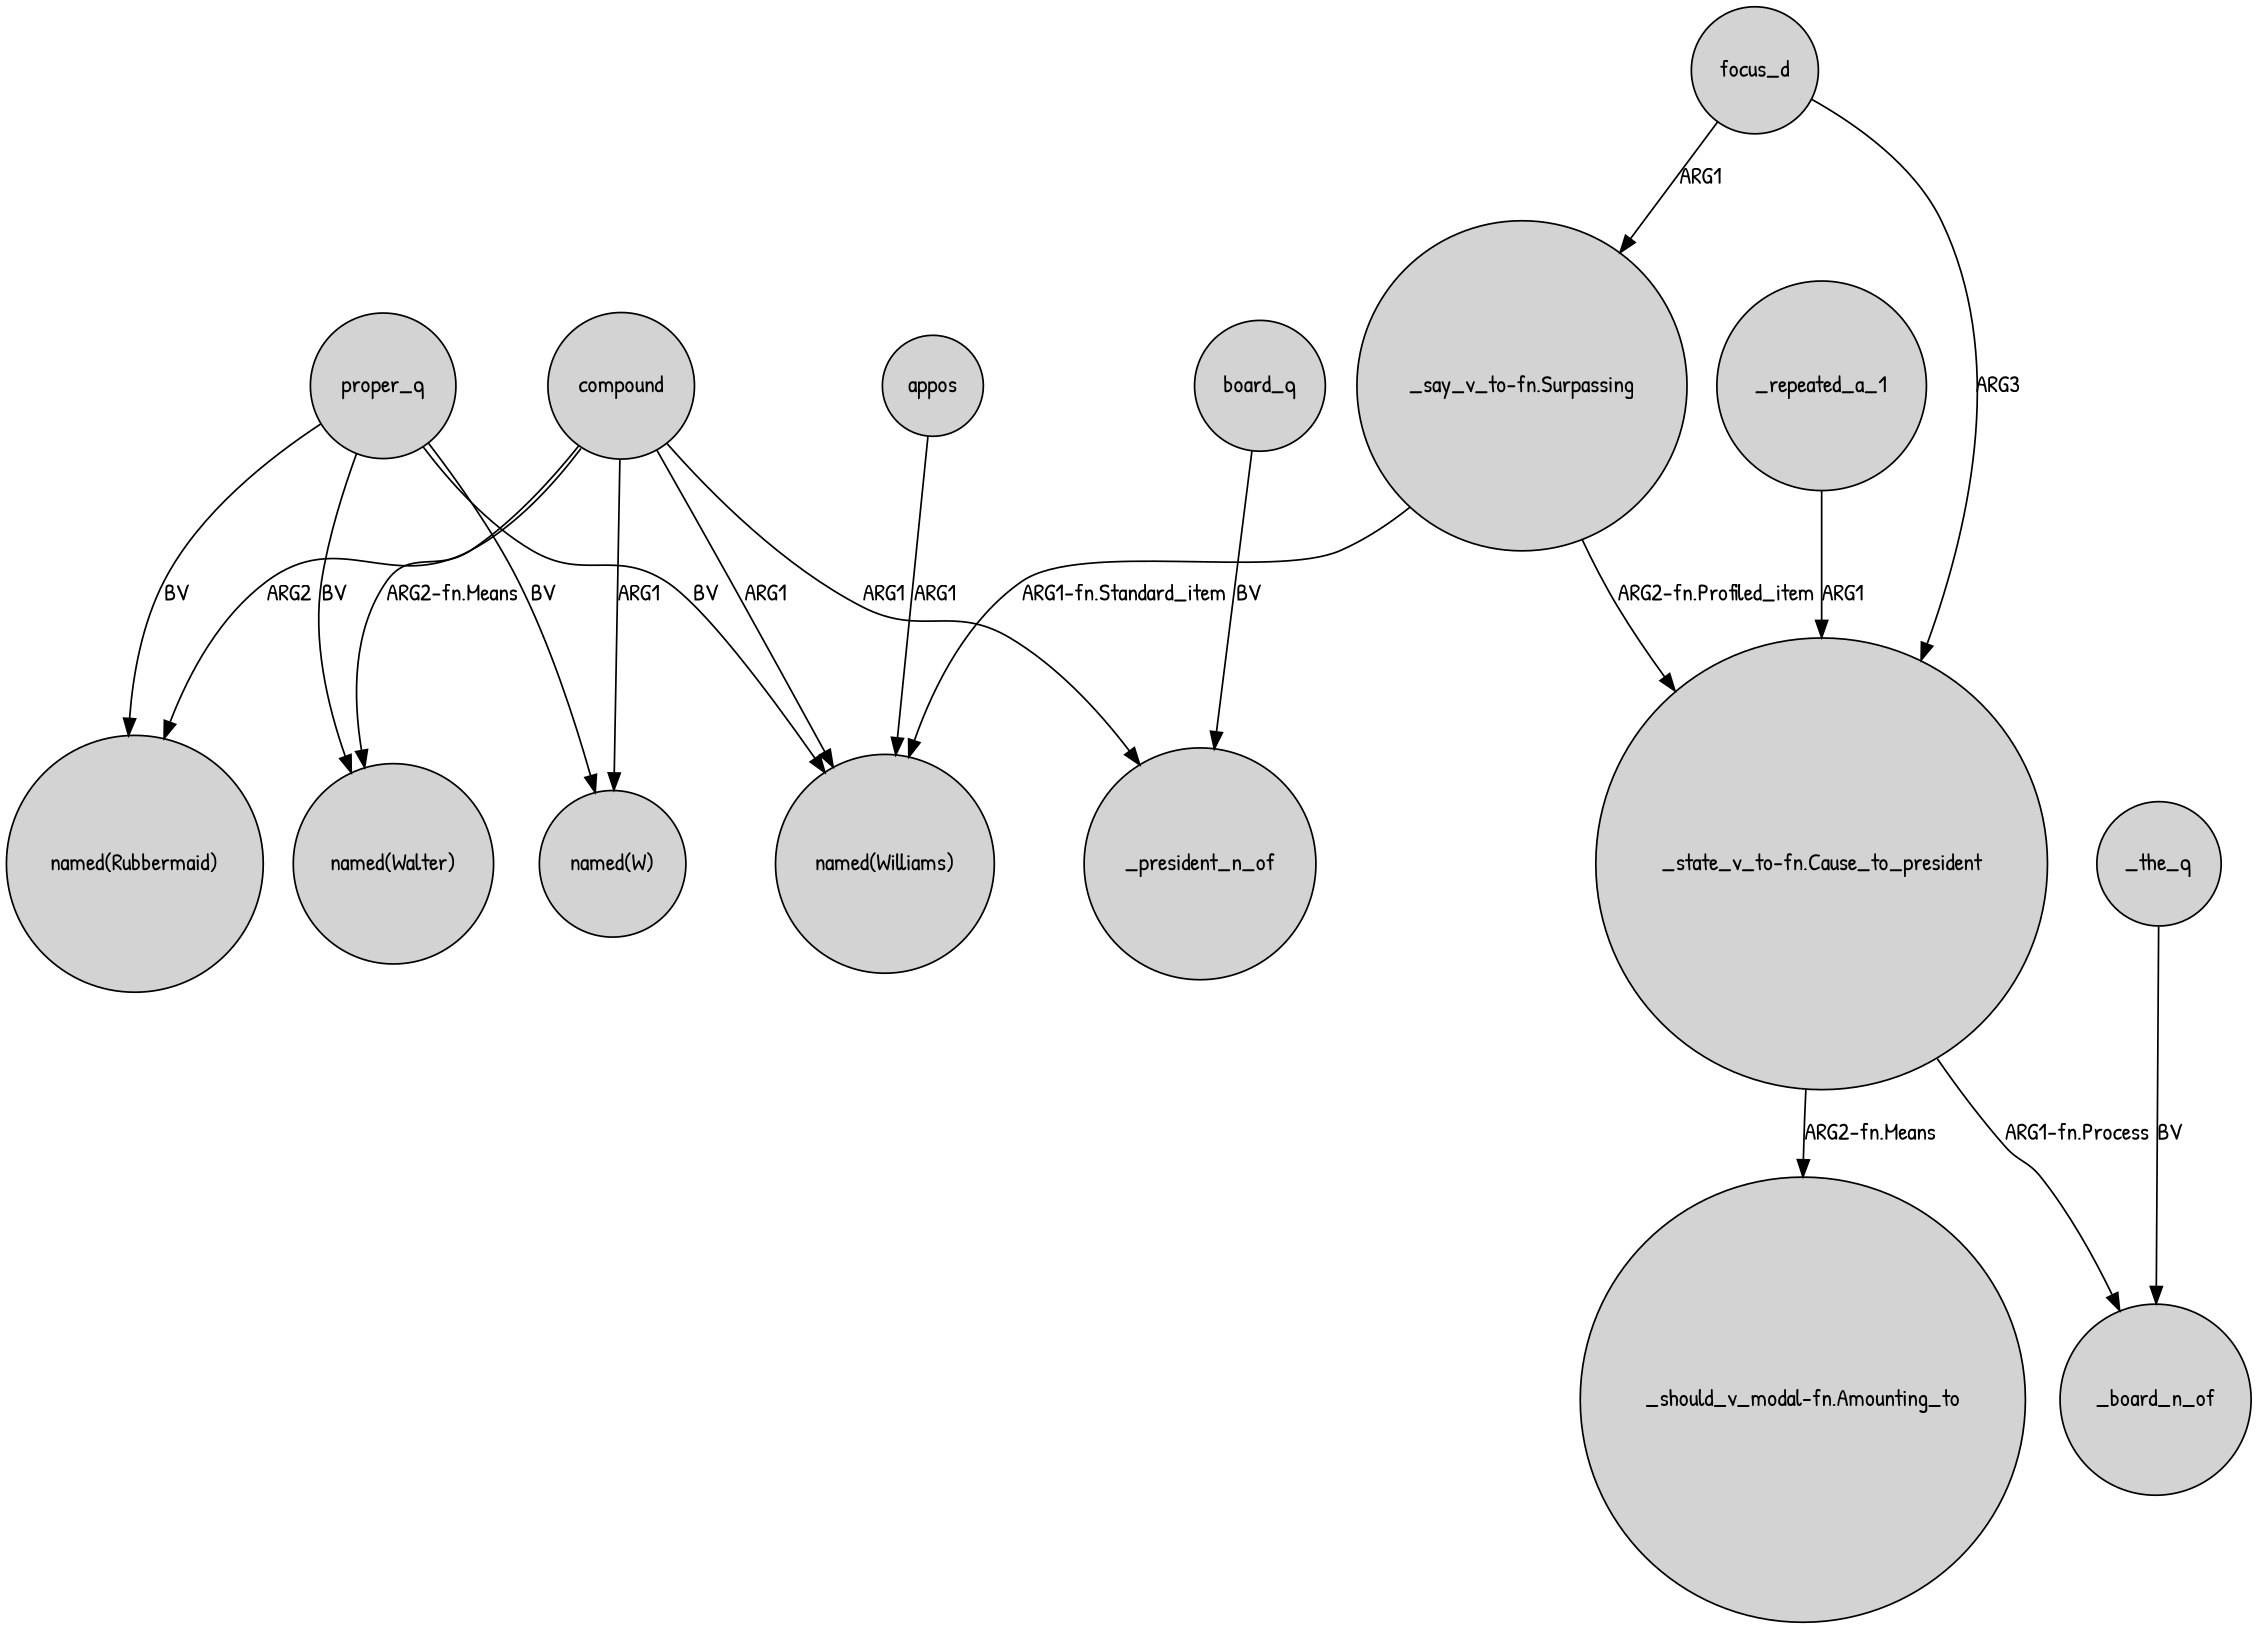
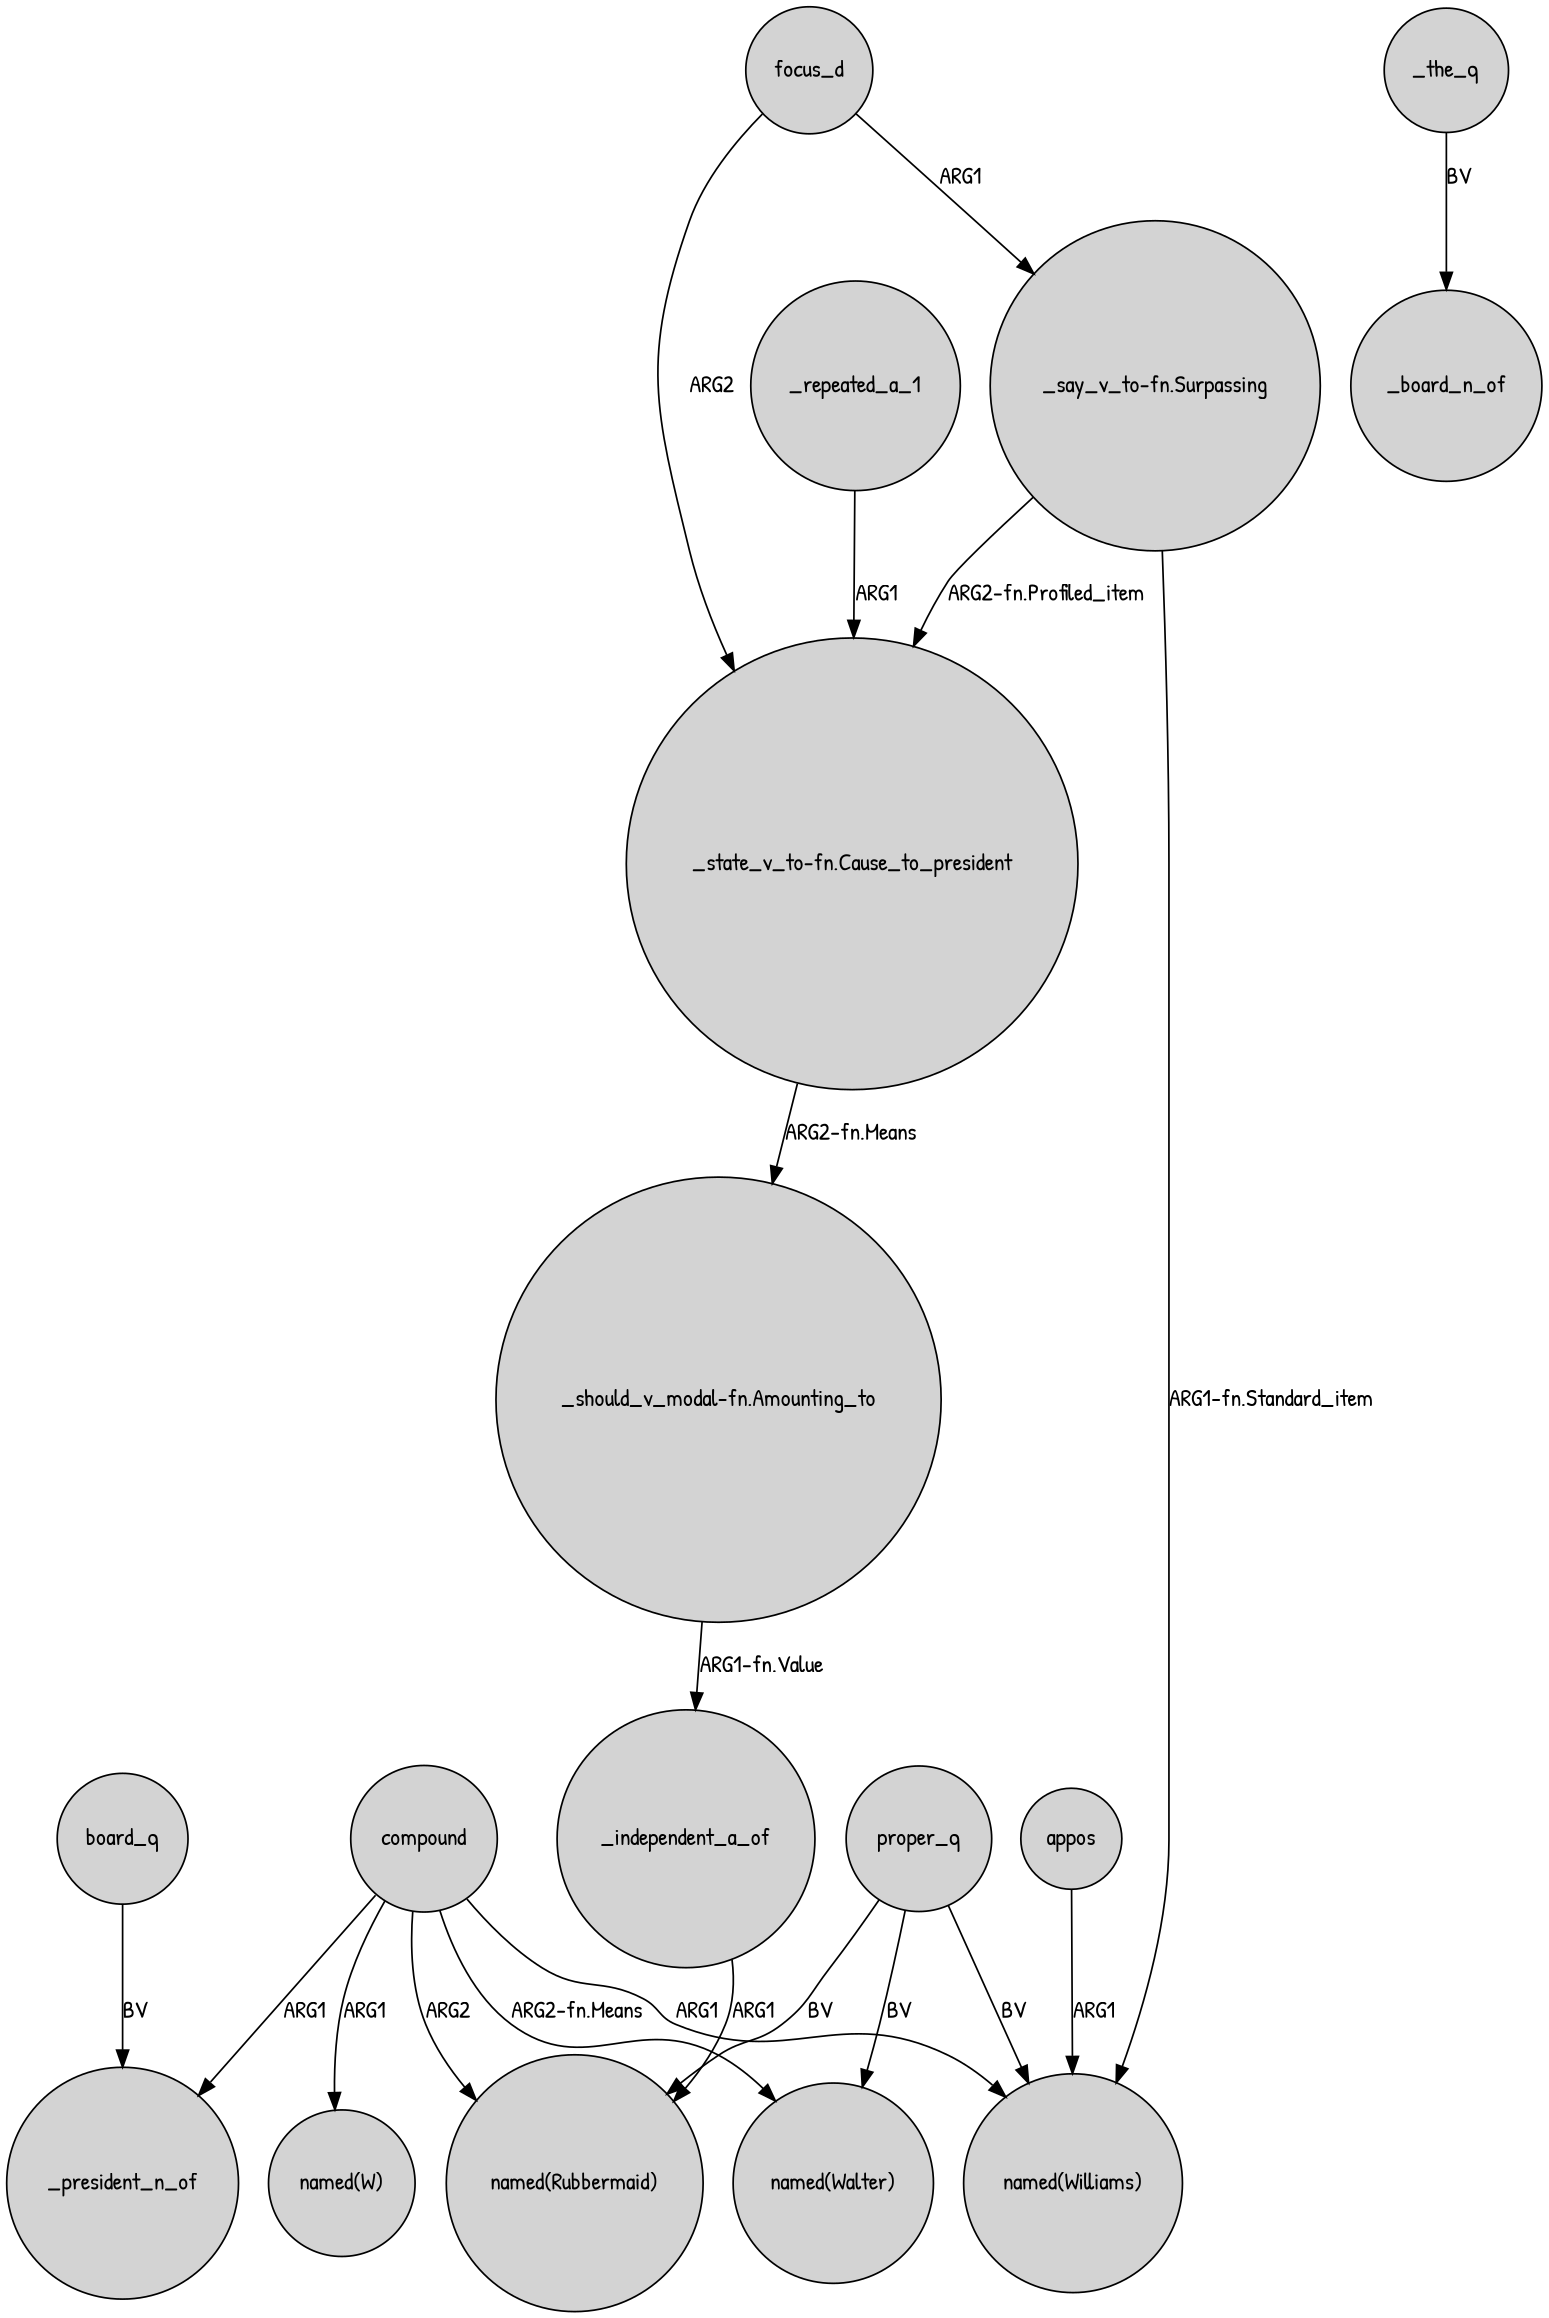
(1998, 386) -> (713, 386)
(528, 600) -> none
(2034, 1170) -> none
none -> (686, 1839)
